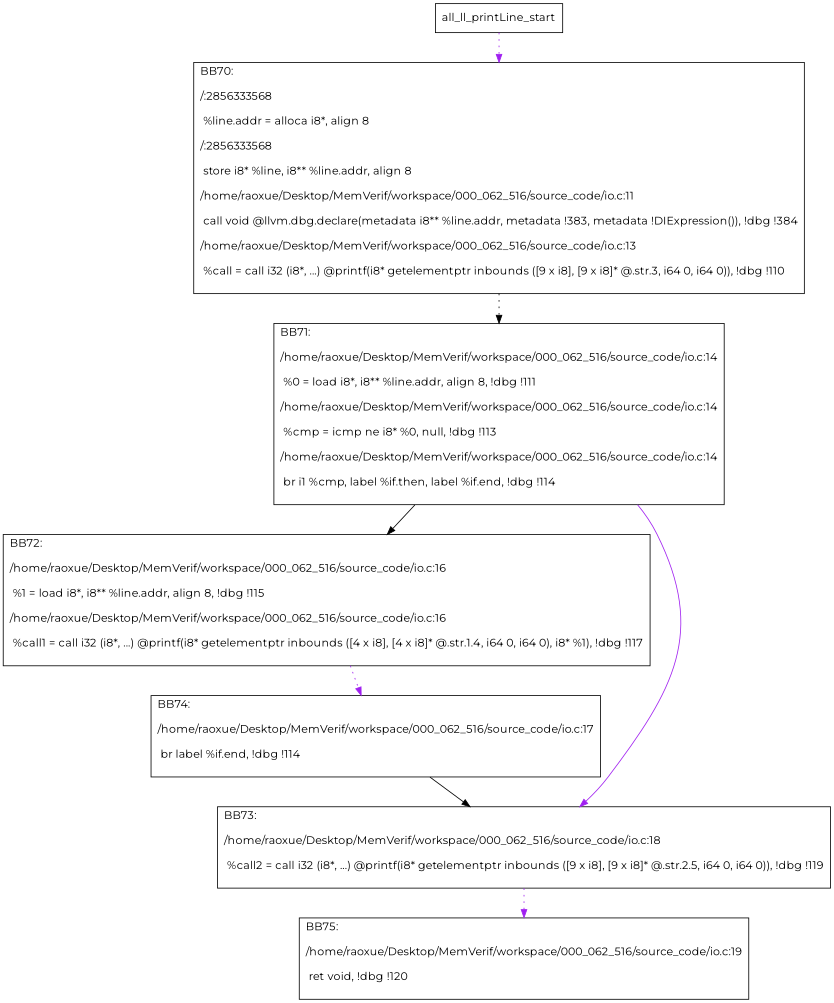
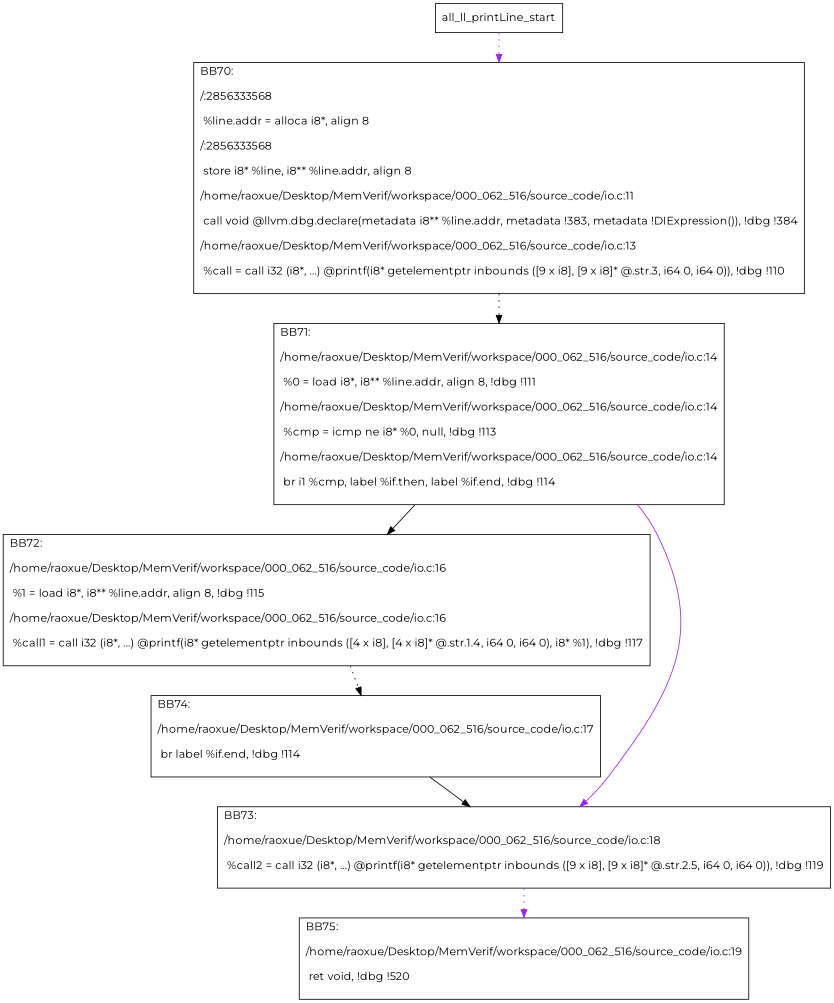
(354, 677) -> (354, 677)
(357, 977) -> (358, 977)
